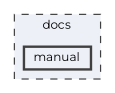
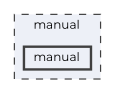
(57, 26) -> (57, 26)
